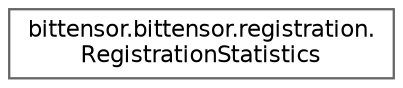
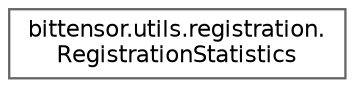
(201, 44) -> (177, 44)
